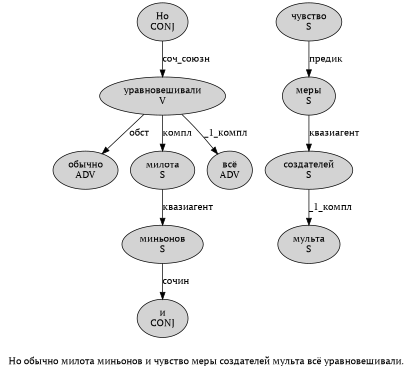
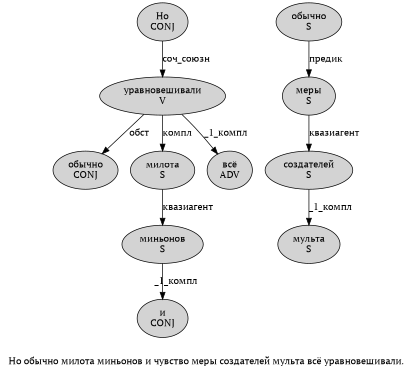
(309, 22) -> (309, 22)
(86, 170) -> (86, 170)
(176, 281) -> (176, 281)
